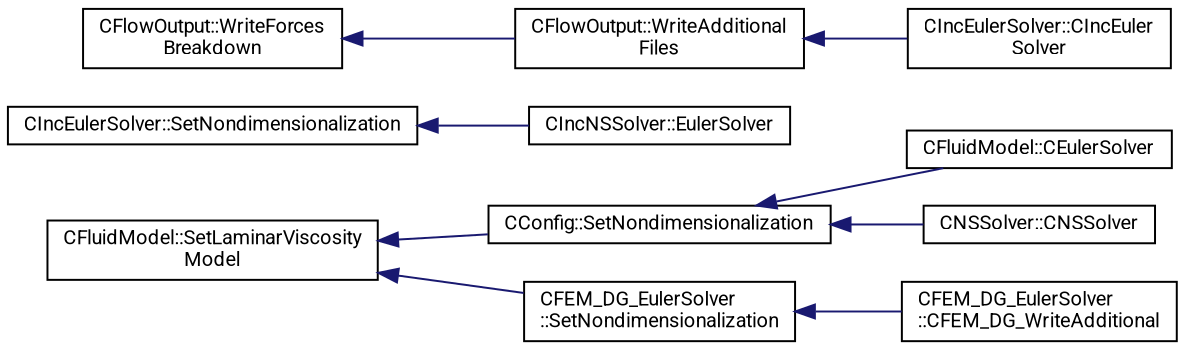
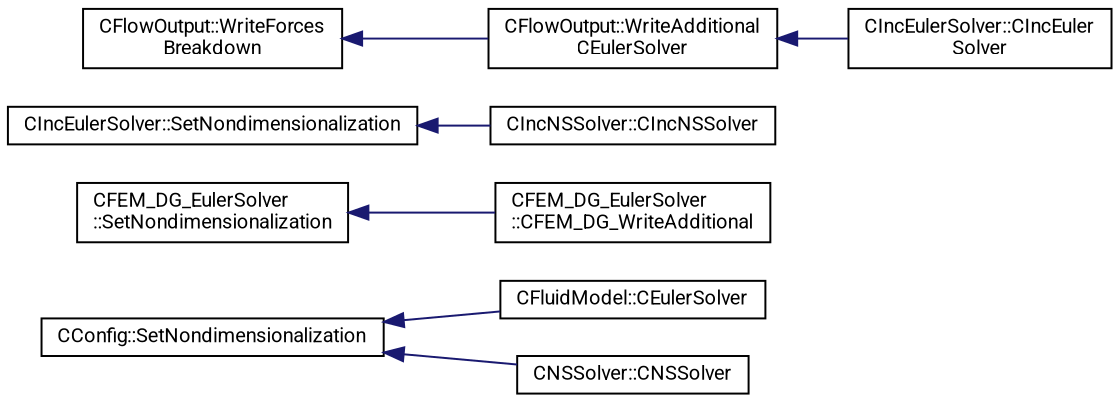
(660, 39) -> (633, 39)
(660, 126) -> (633, 126)
(213, 250) -> none
